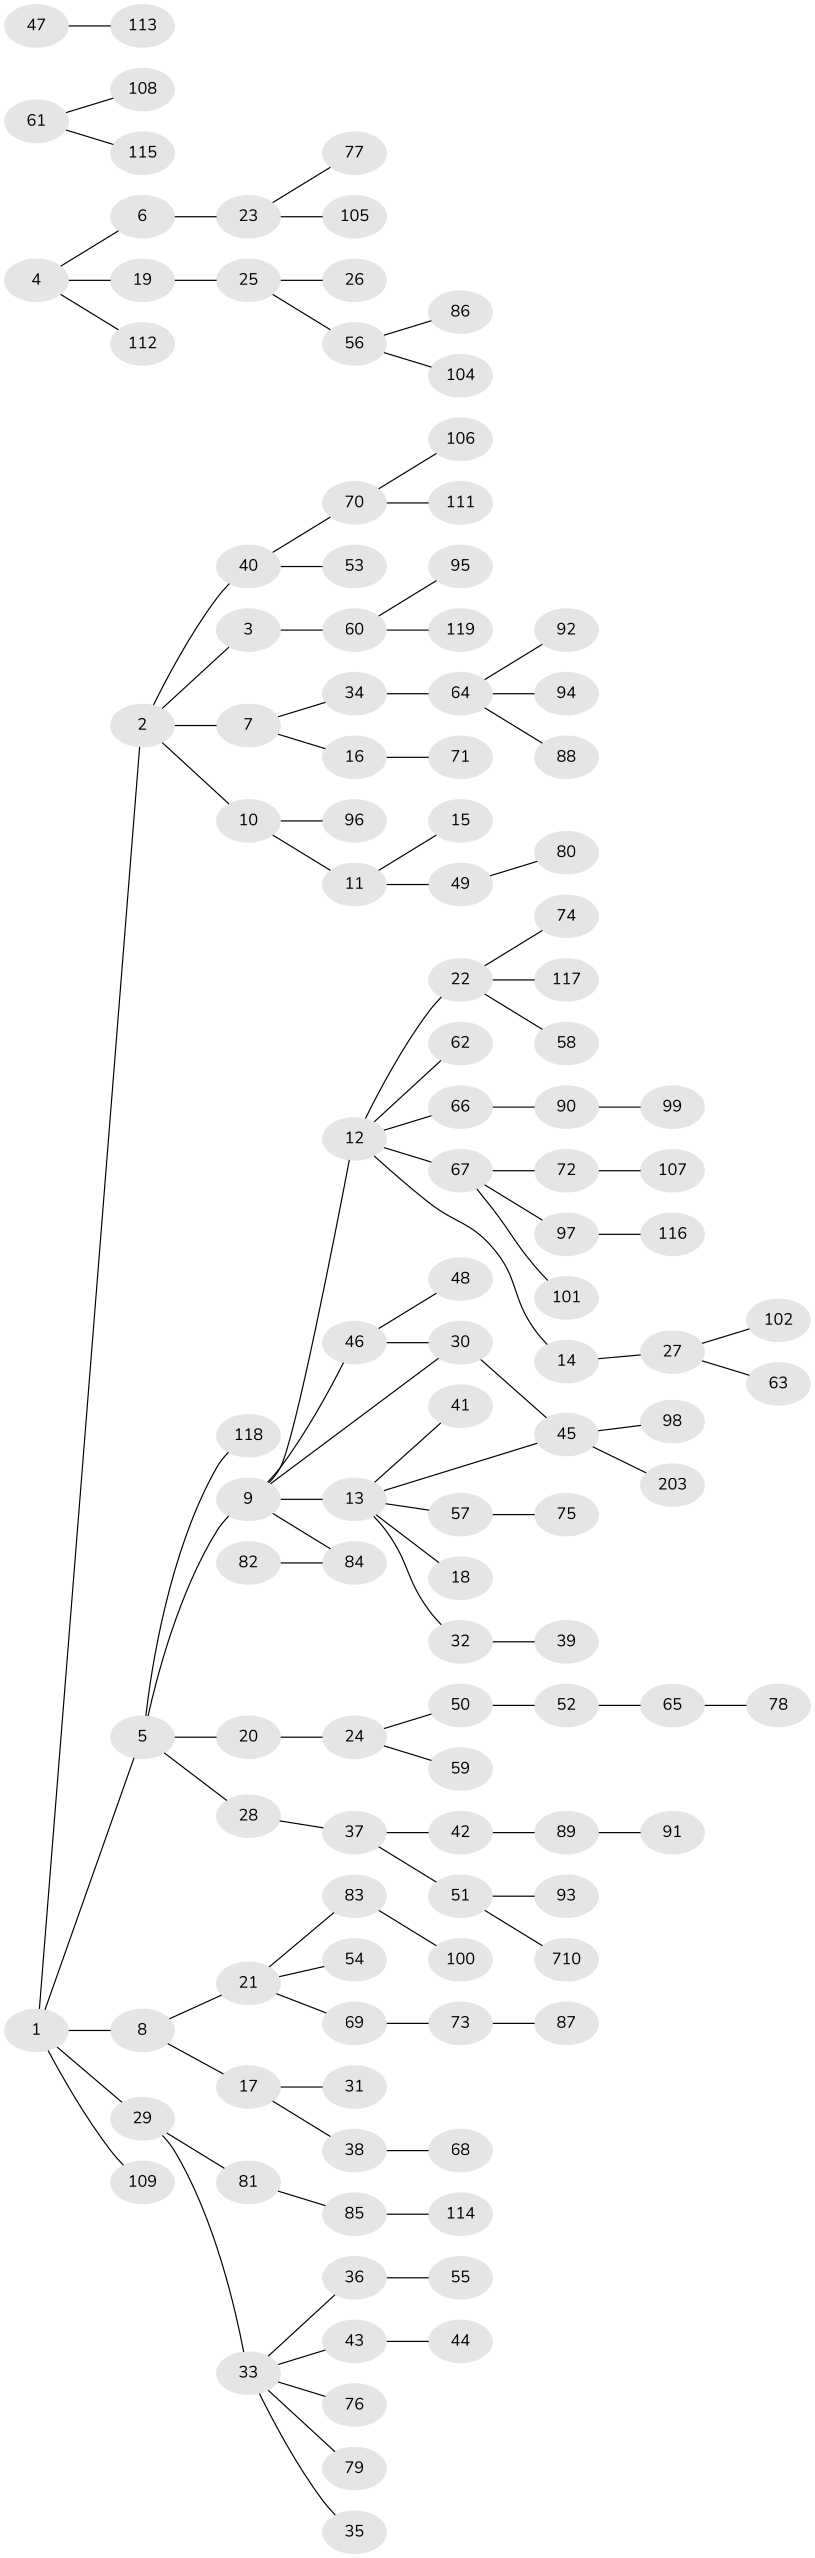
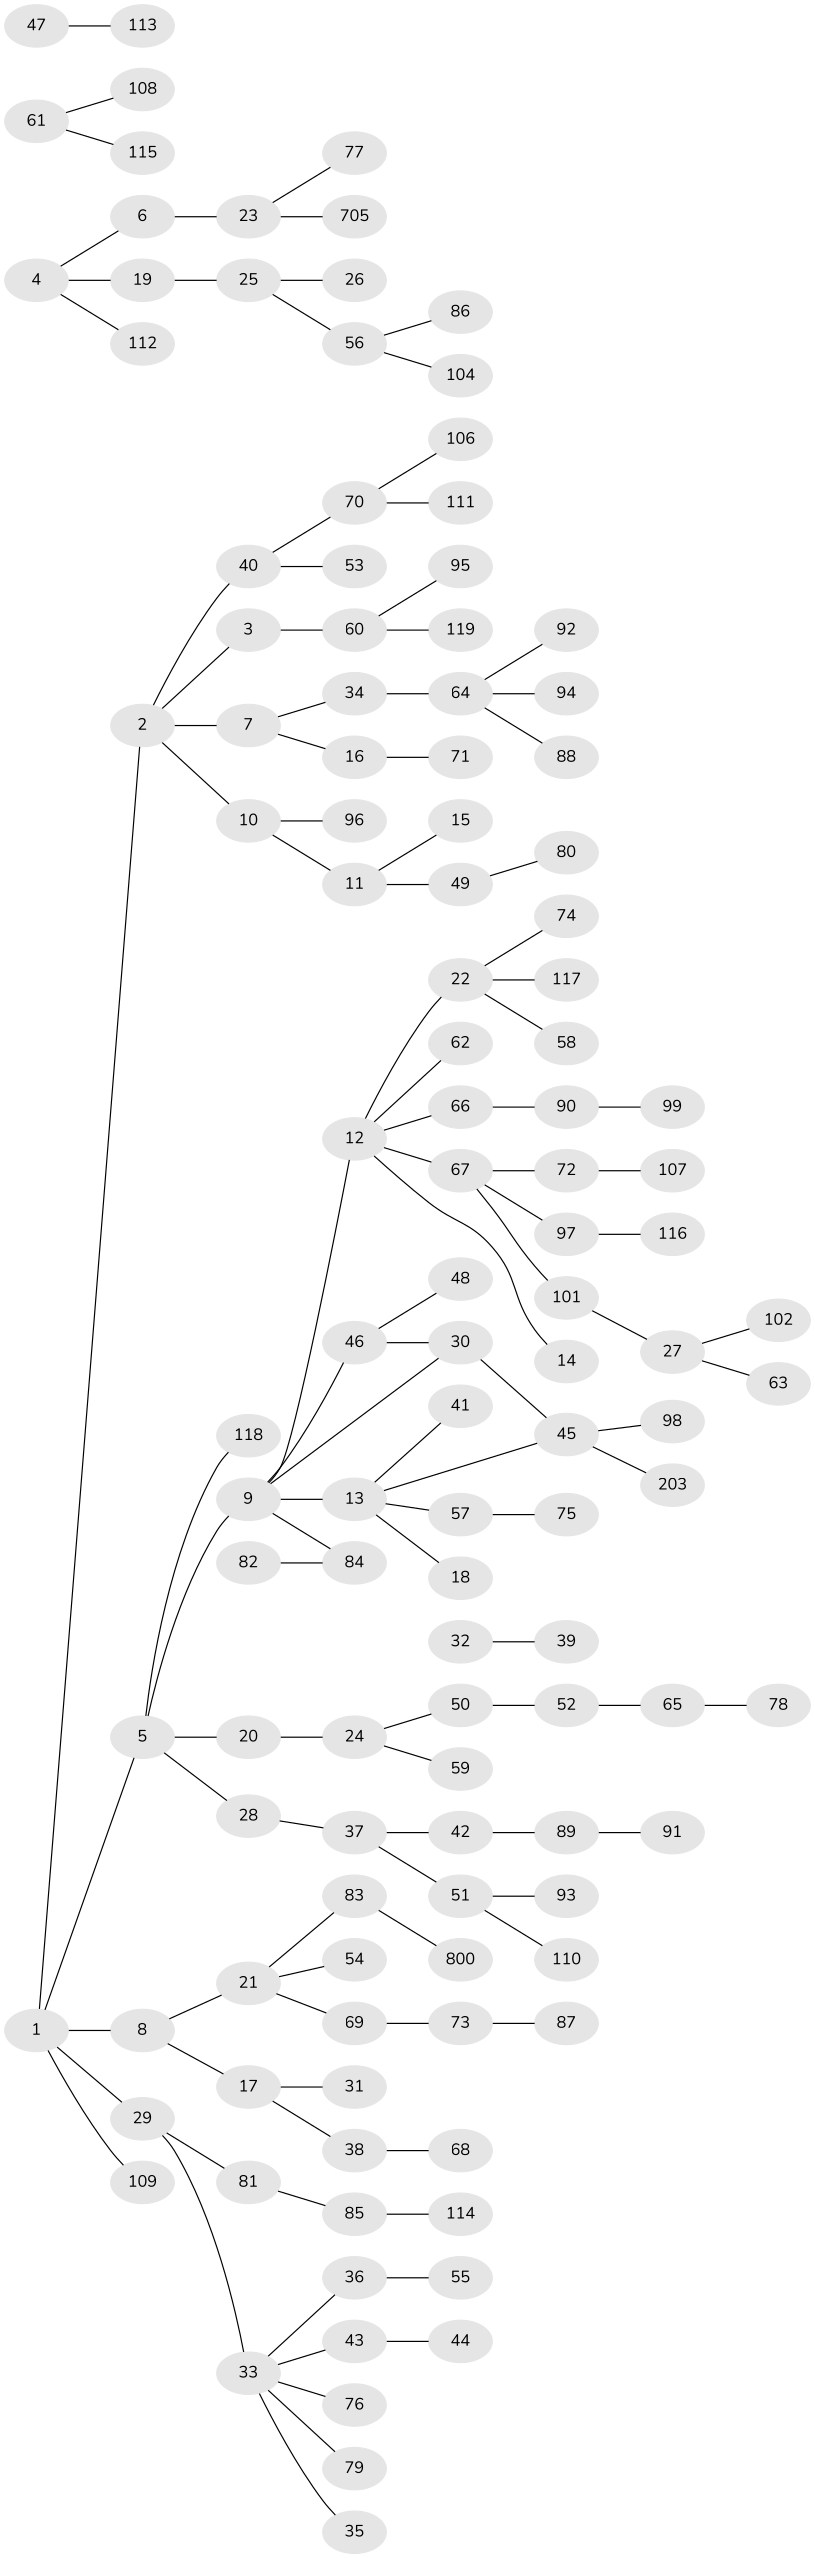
(355, 217) -> (355, 217)
(619, 1357) -> (620, 1325)
(408, 1571) -> none
(461, 1960) -> (461, 1960)
(567, 1960) -> (567, 1960)
